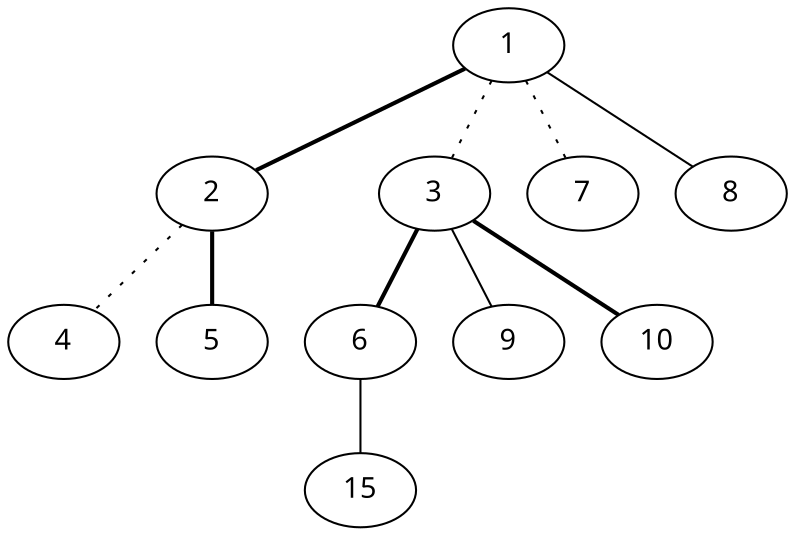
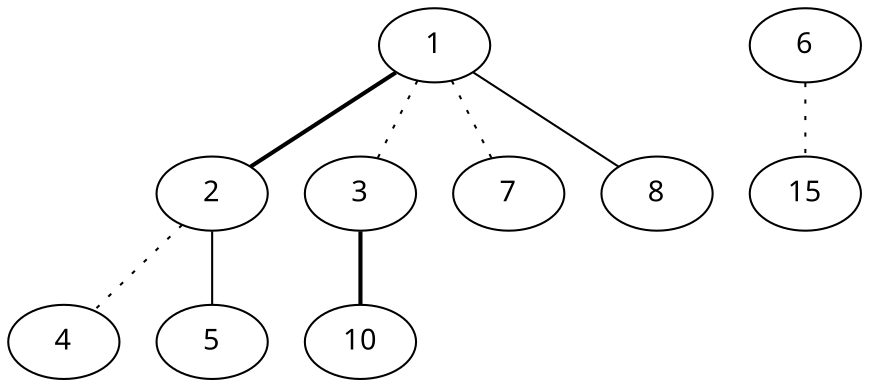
(212, 268) -> (212, 268)
(397, 268) -> none
(509, 342) -> none
(360, 416) -> (805, 120)
